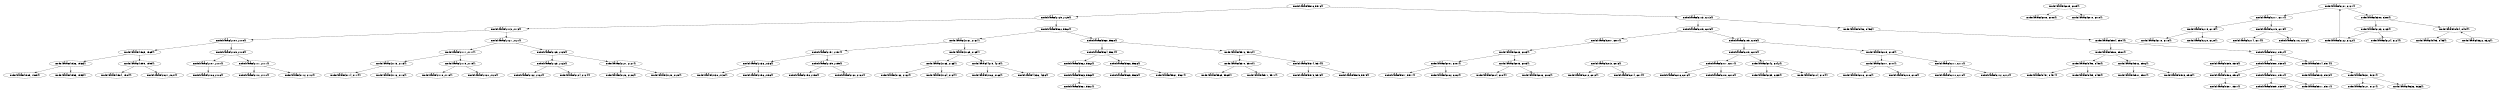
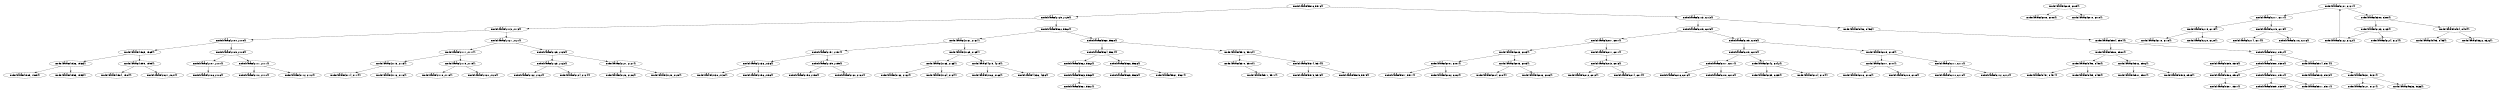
(2467, 35) -> (2464, 35)
none -> (1606, 52)
(1217, 75) -> none
